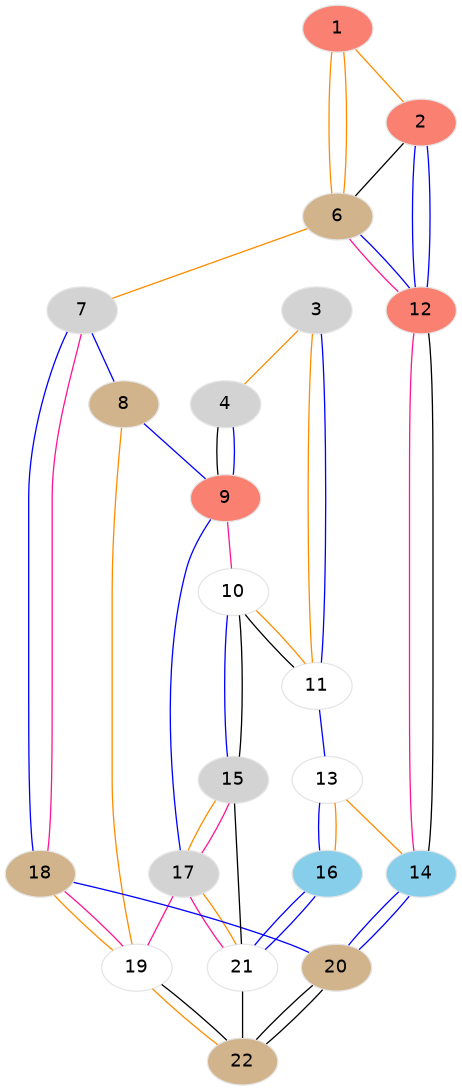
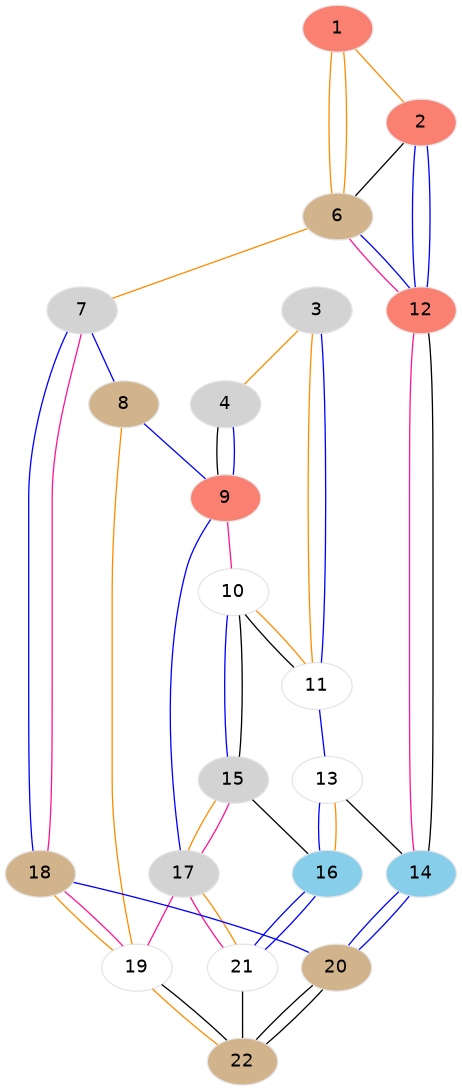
(374, 827) -> (374, 827)
(238, 874) -> (280, 827)
